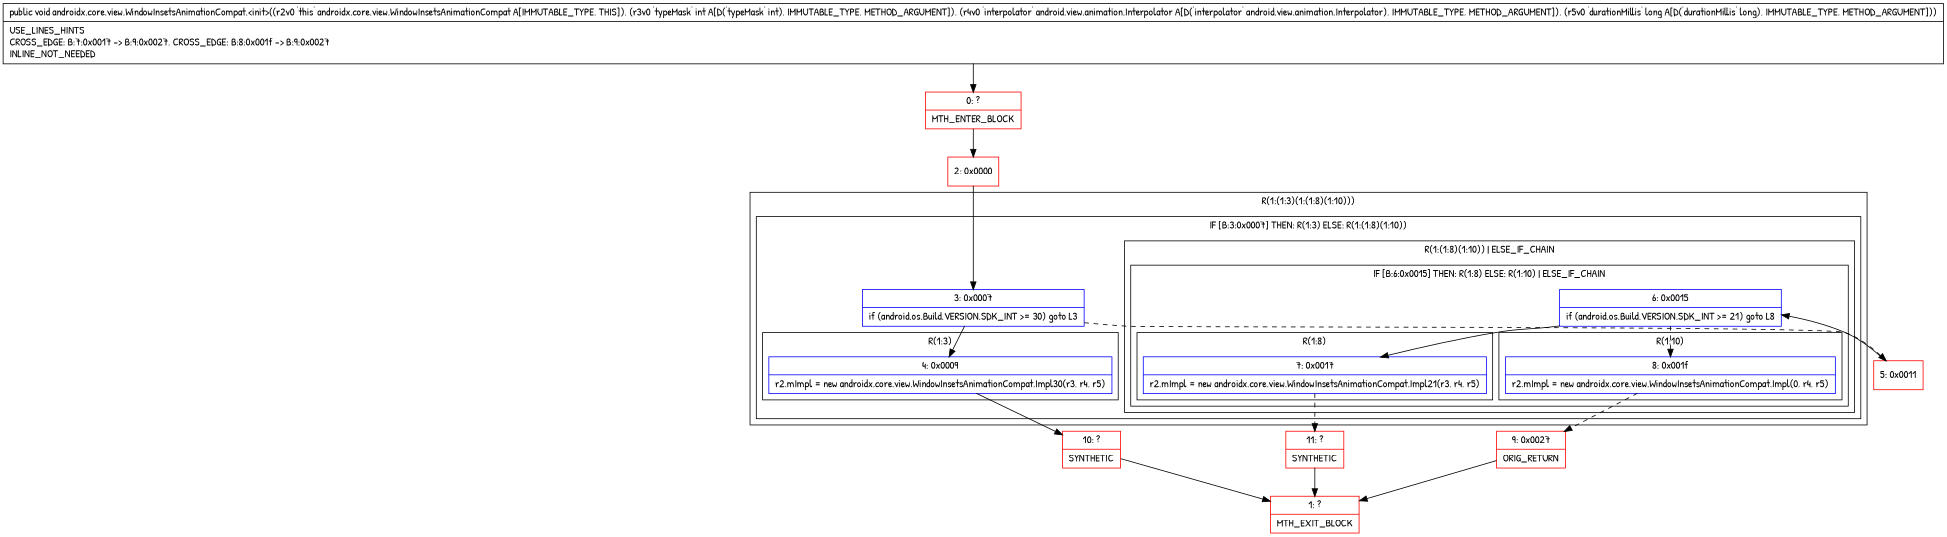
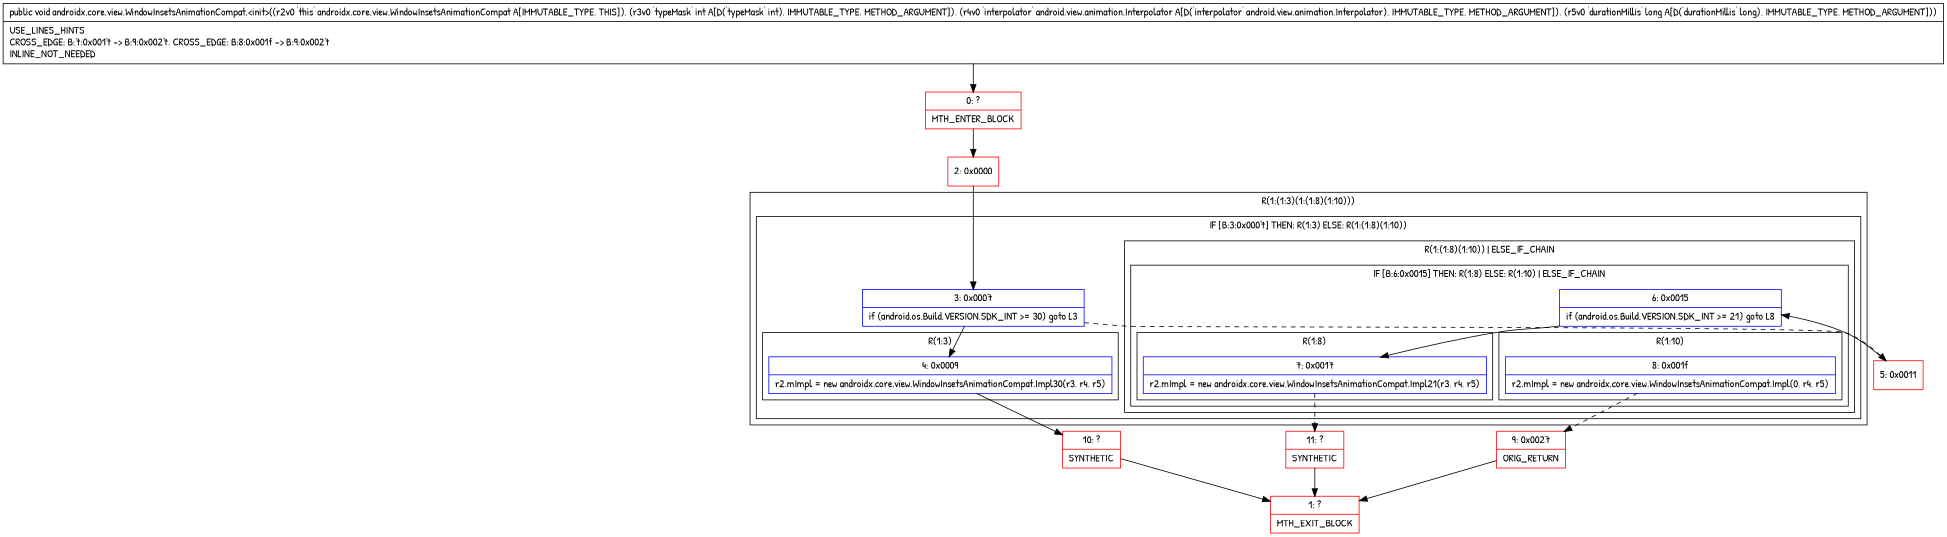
(1670, 337) -> none
